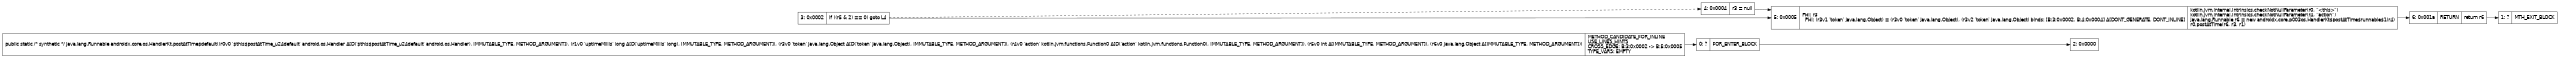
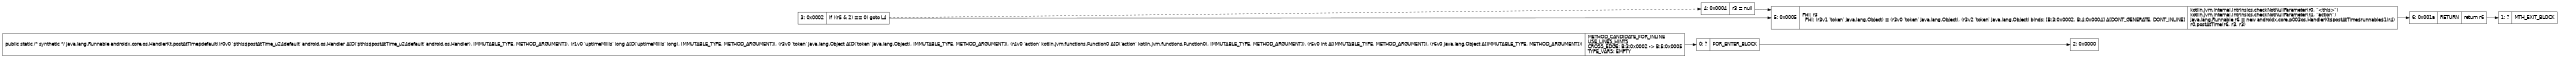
(2218, 25) -> (2218, 25)
